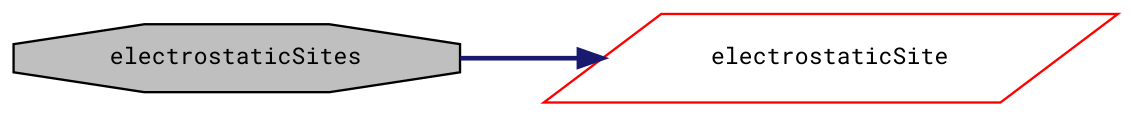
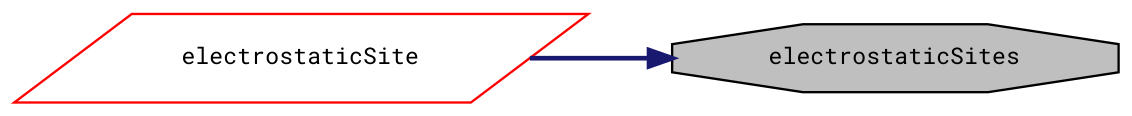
(519, 58) -> (589, 58)
